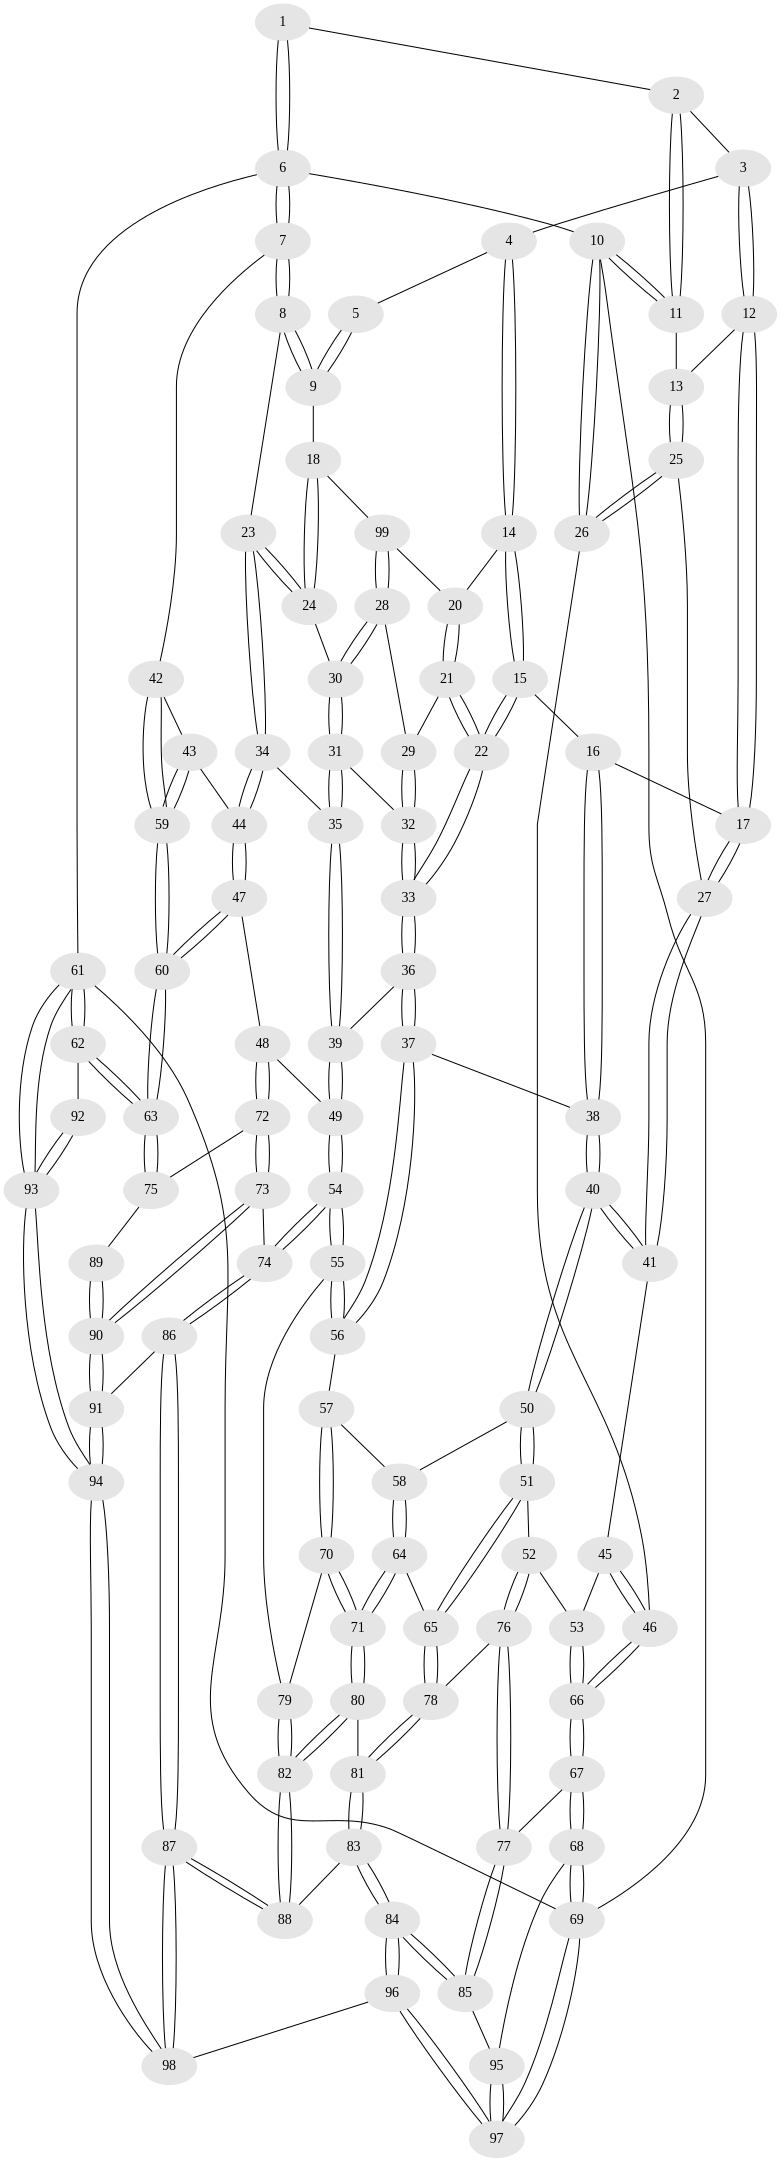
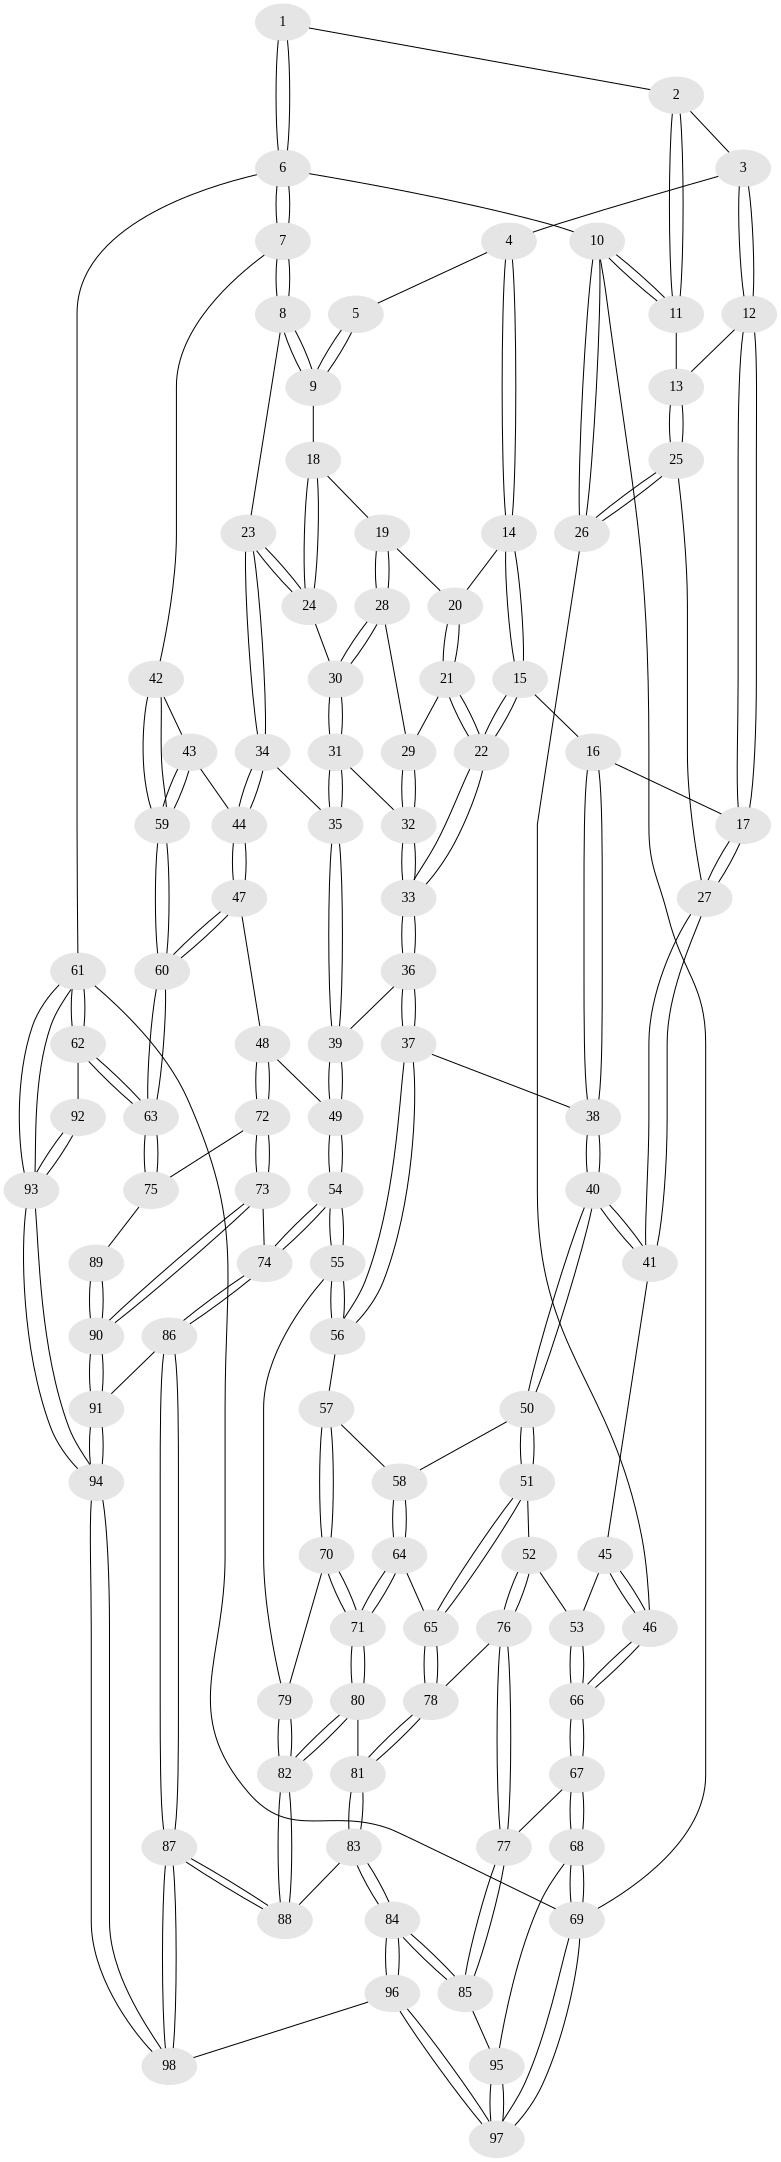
(382, 533) -> (382, 533)
